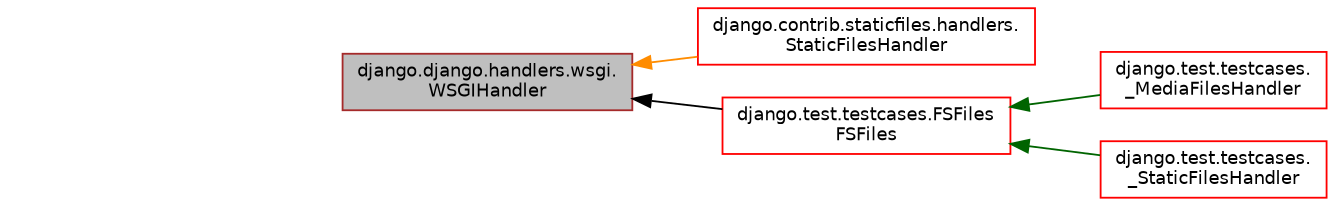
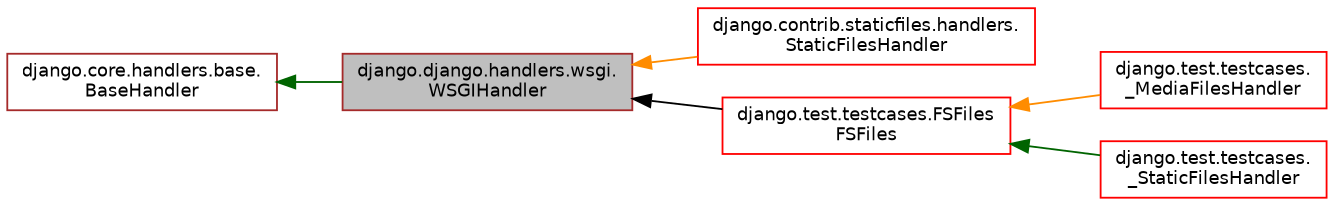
none -> (142, 82)
(1064, 100) -> (1064, 100)
